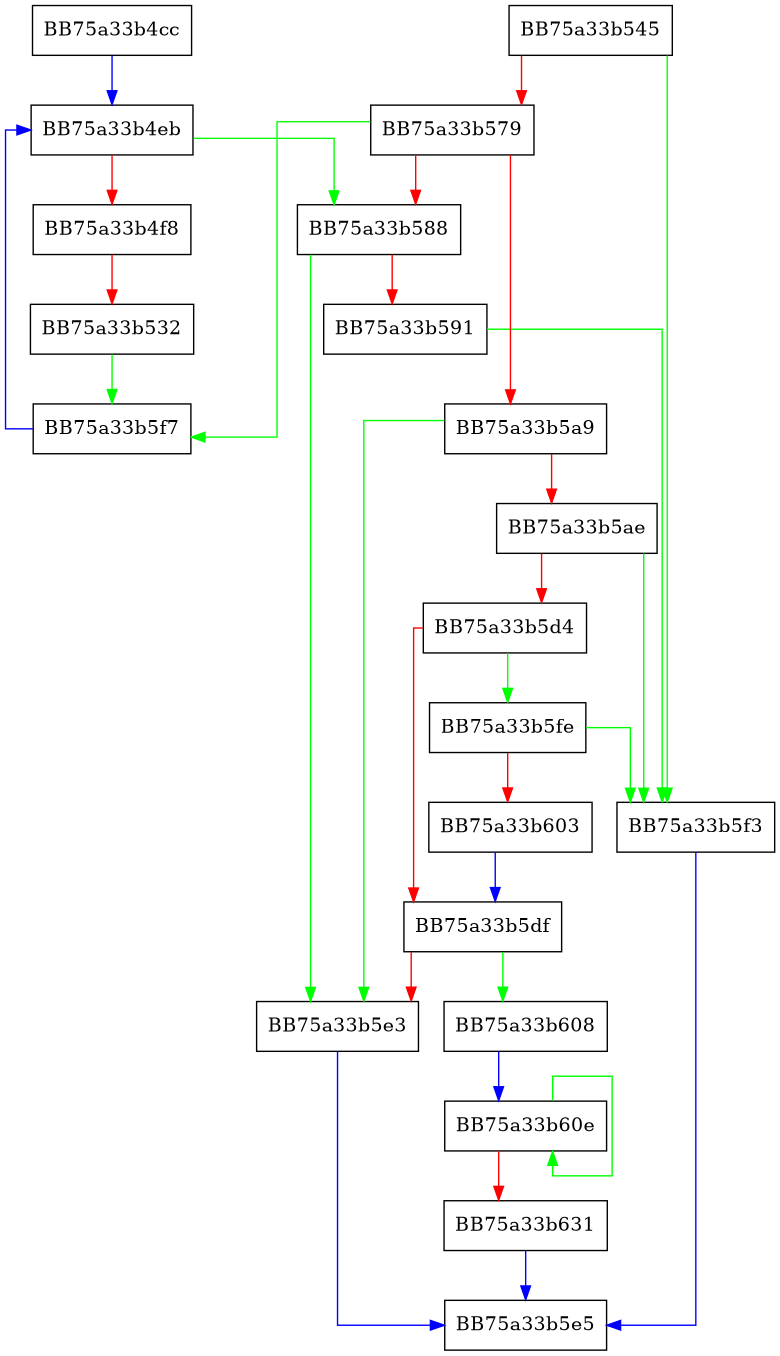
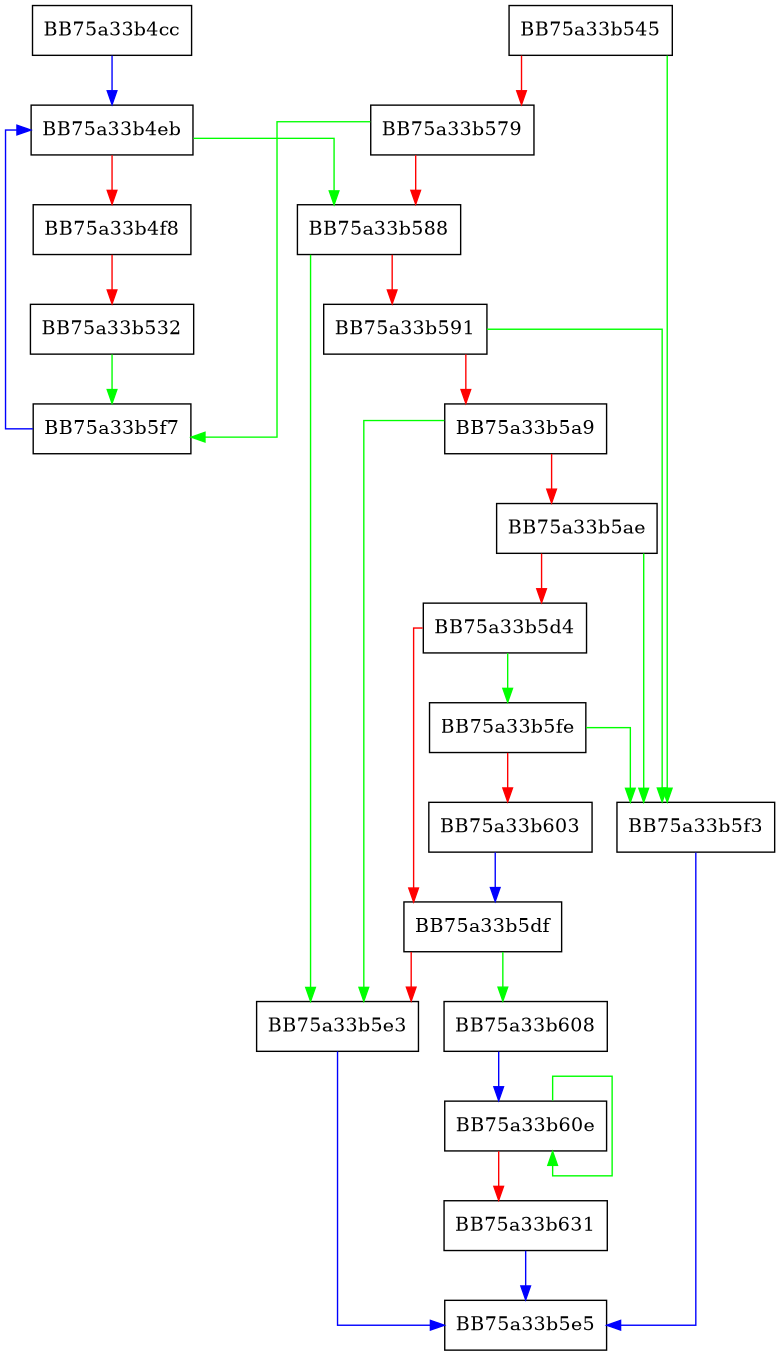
(510, 272) -> (466, 372)
